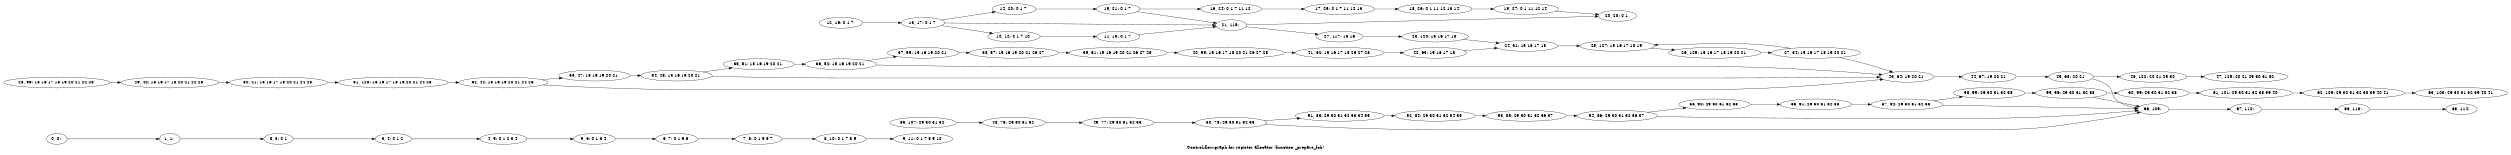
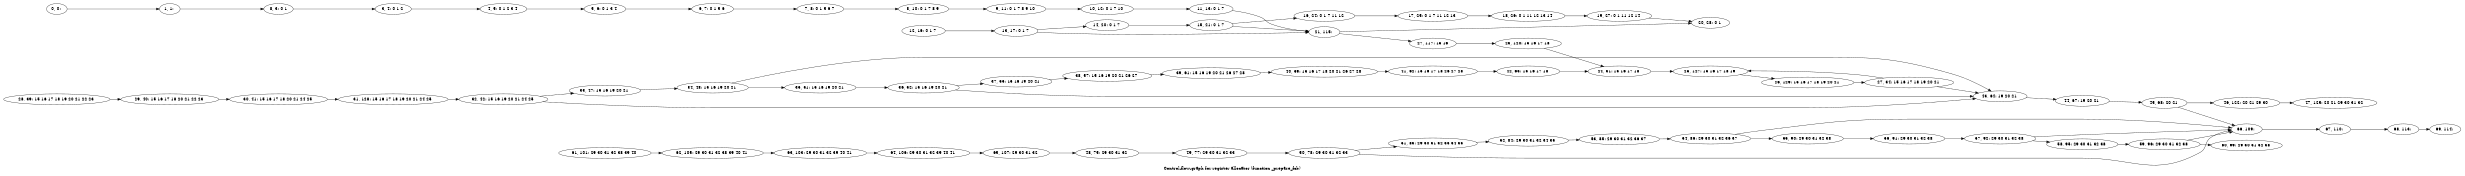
(966, 29) -> (1062, 9)
(2193, 93) -> none
none -> (924, 153)
